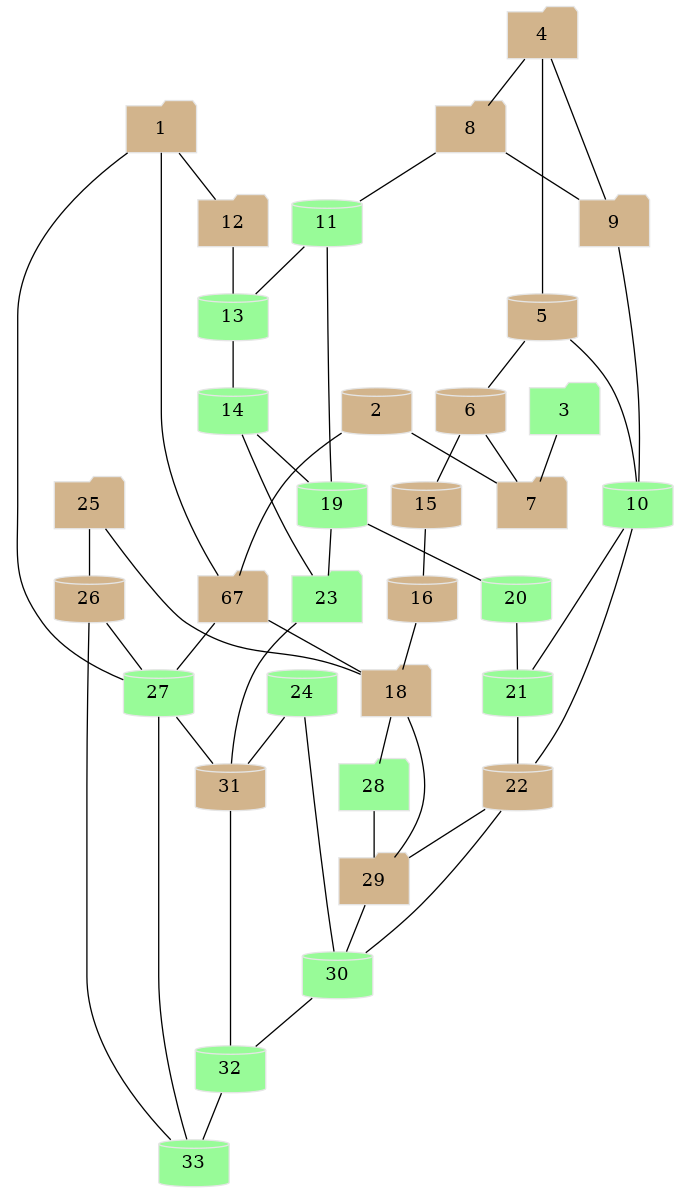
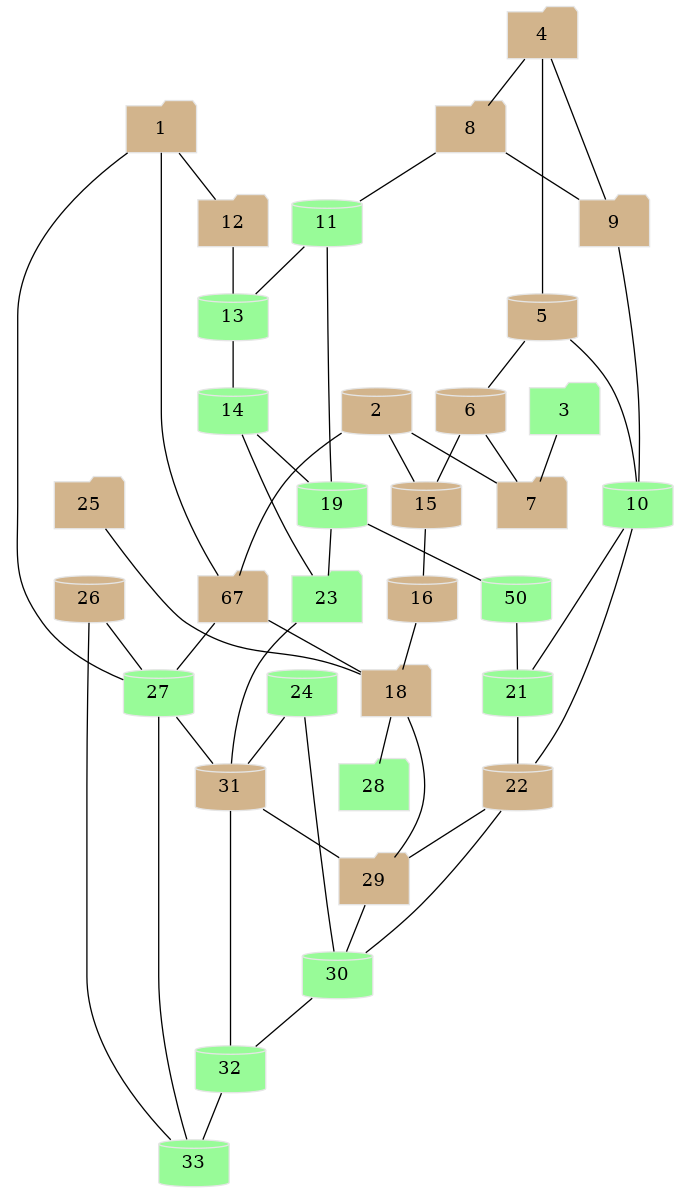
none -> (402, 458)
(90, 552) -> none
(516, 599) -> (516, 599)
(374, 834) -> (301, 833)
